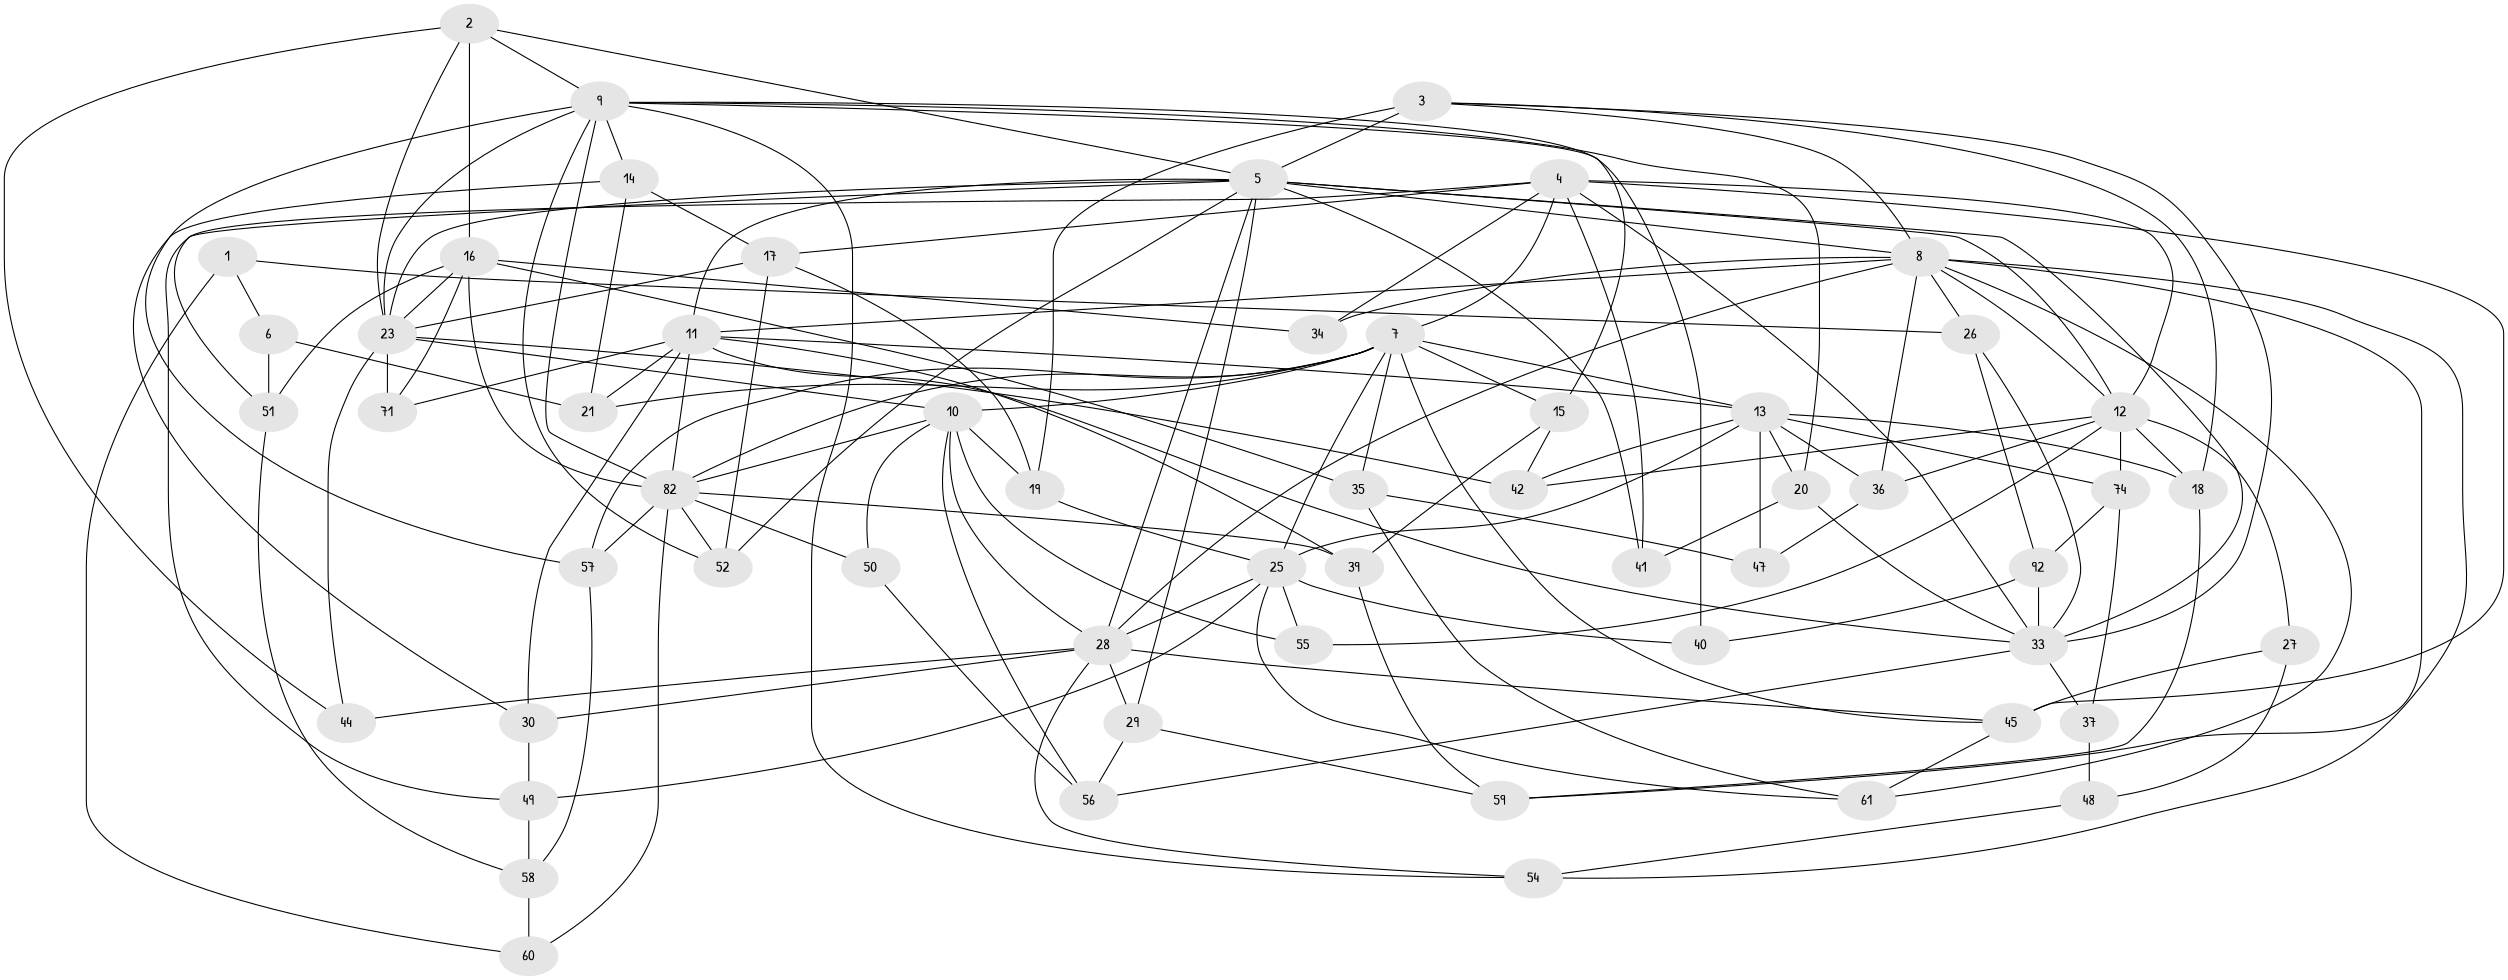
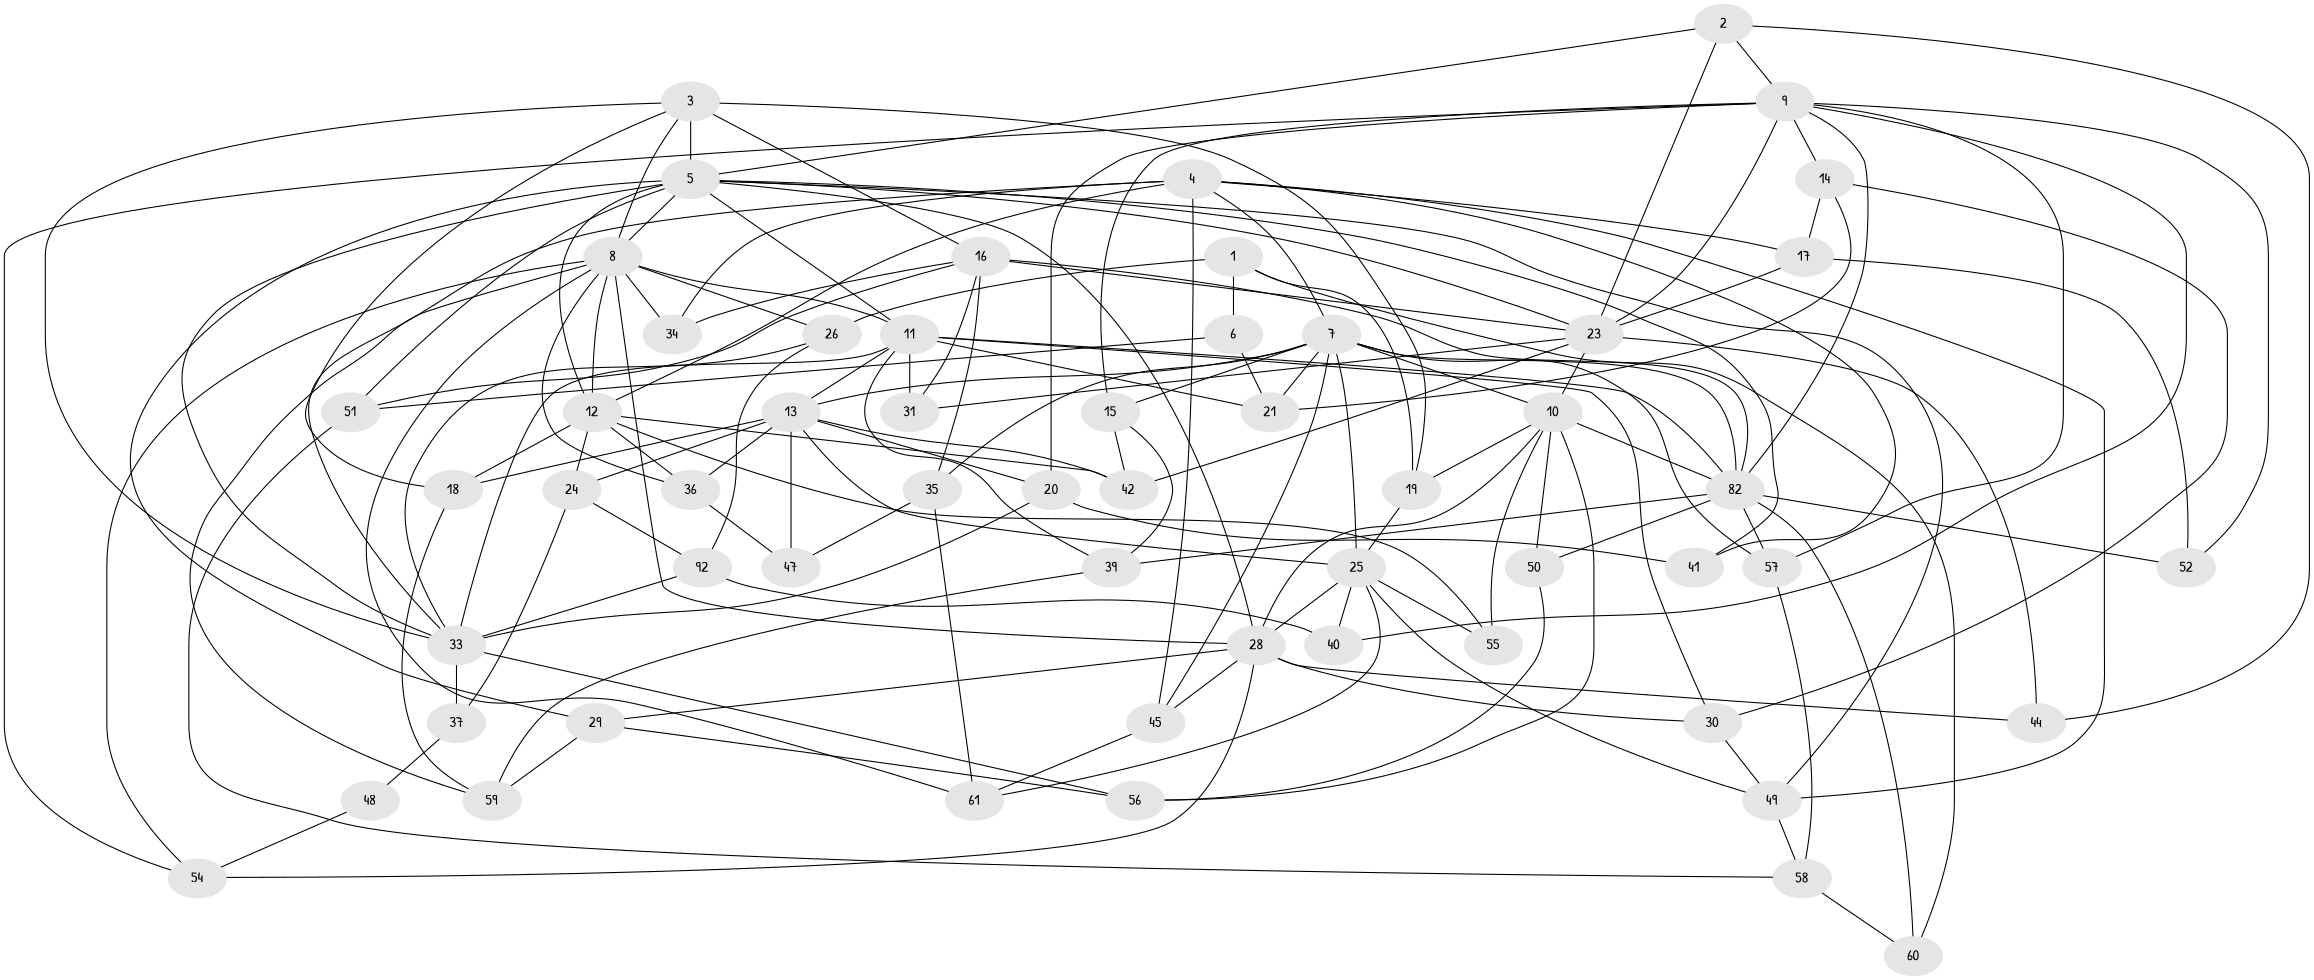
(469, 140) -> (830, 176)
(930, 339) -> (1382, 330)
(985, 342) -> (1547, 273)
(387, 412) -> (910, 412)
(2121, 490) -> (572, 490)
(2290, 645) -> none
